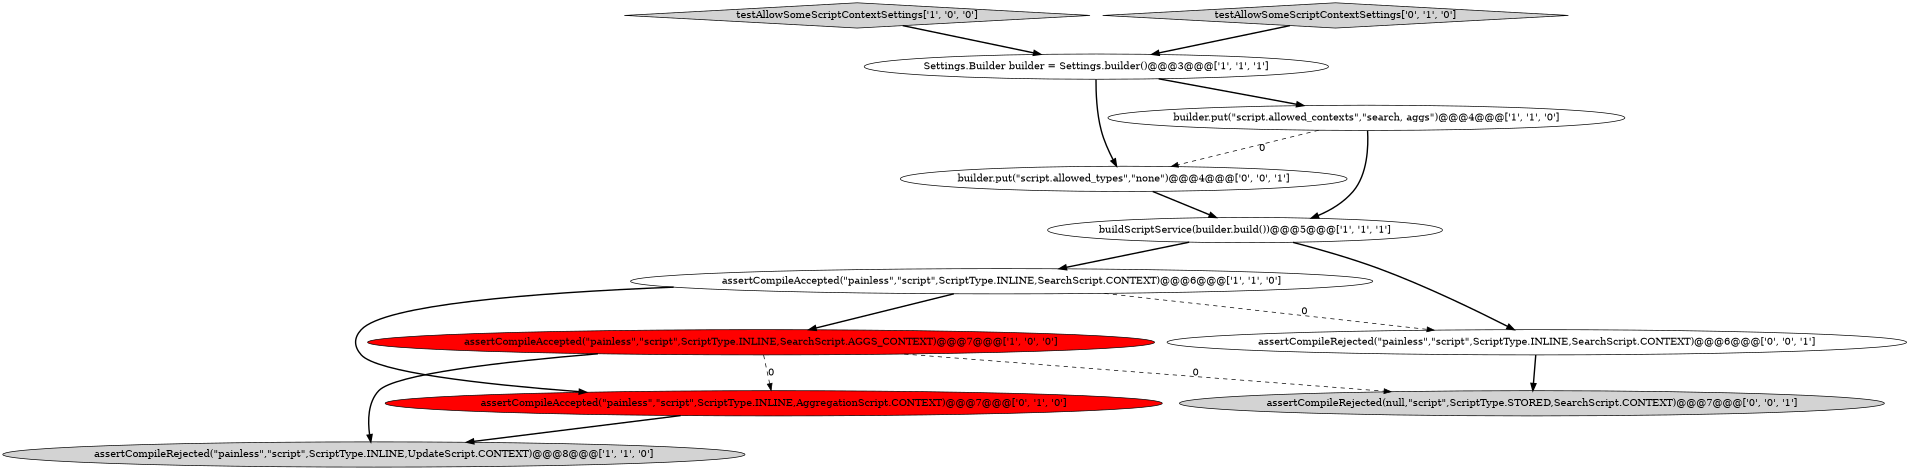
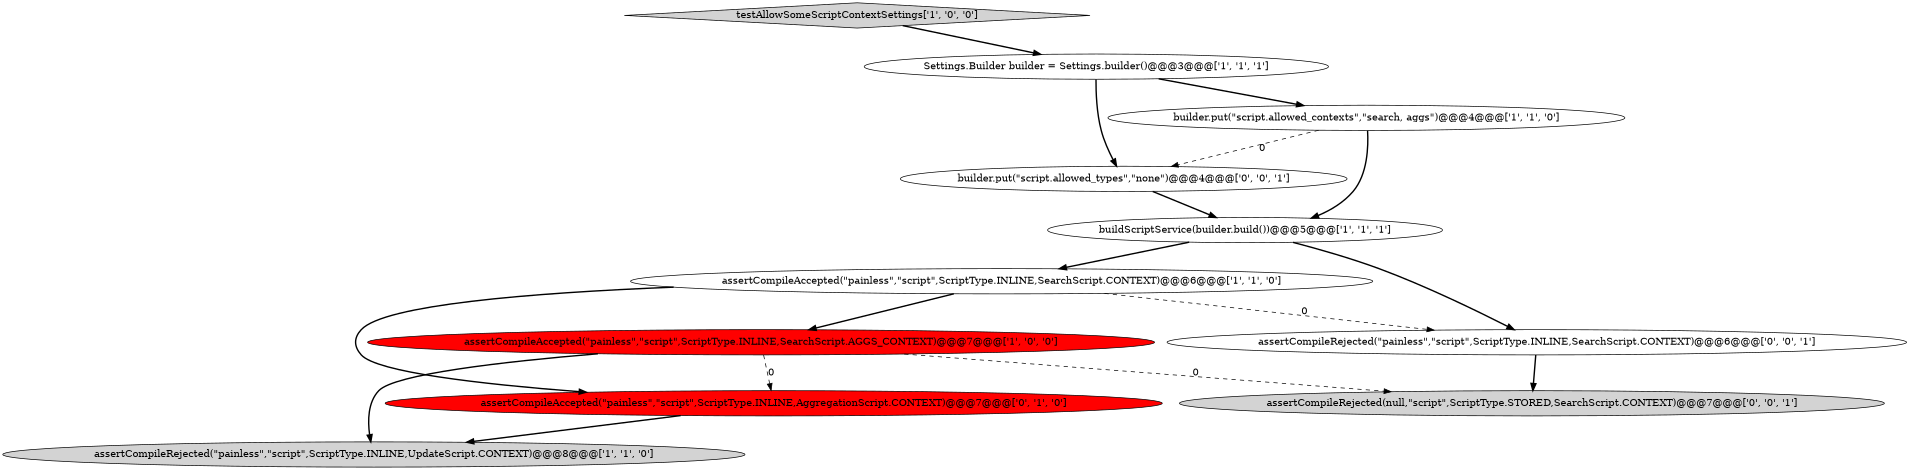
(1336, 15) -> none
